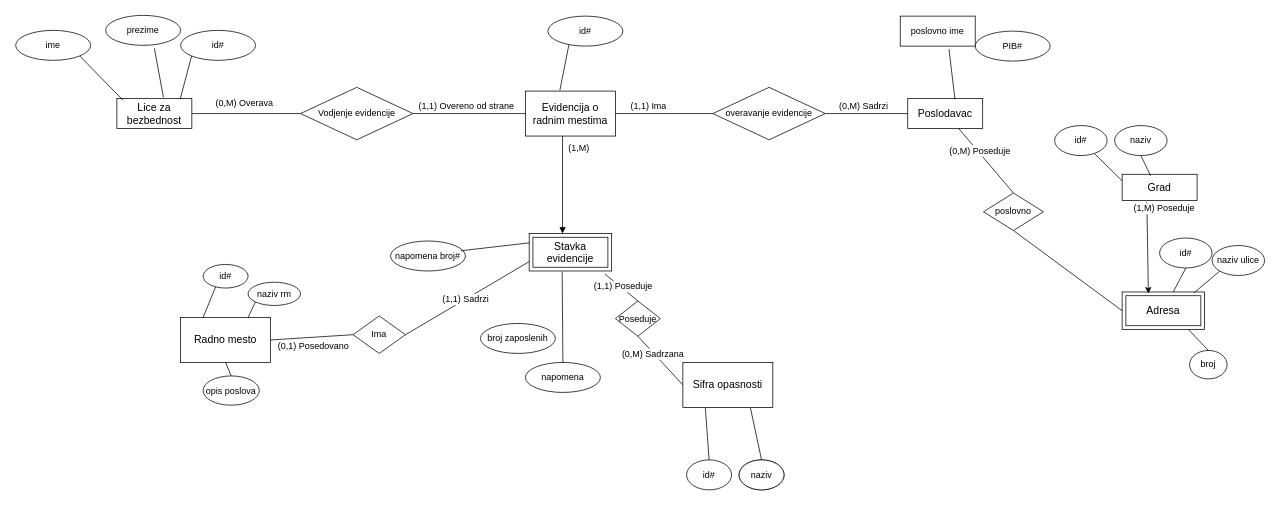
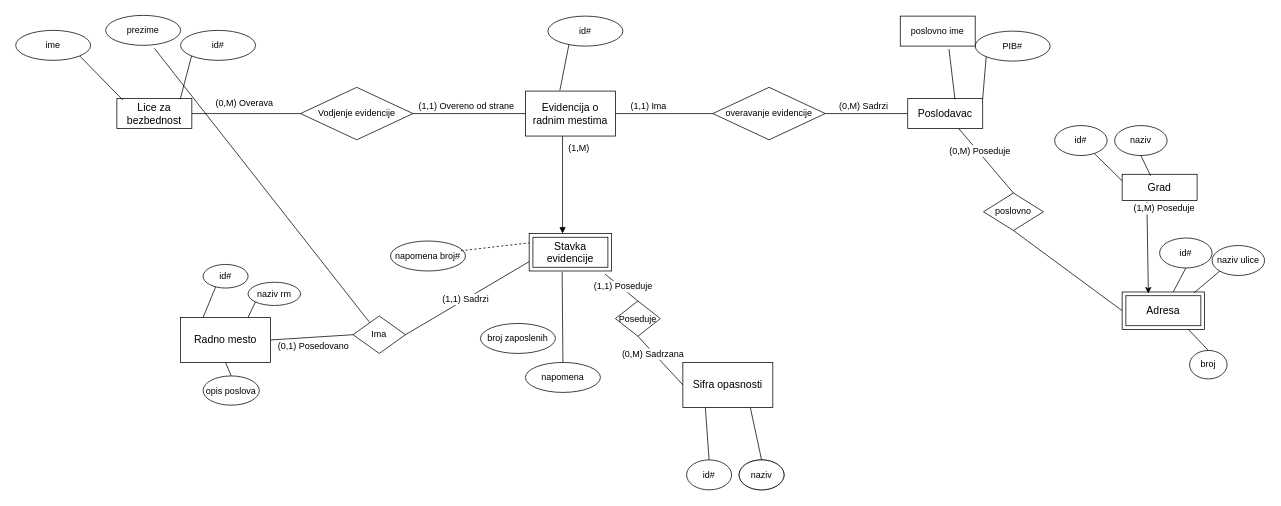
(159, 72) -> (262, 185)
none -> (985, 78)
(495, 247) -> (495, 247)
